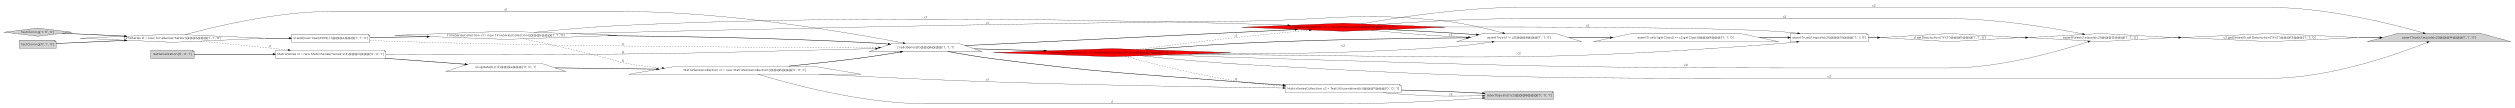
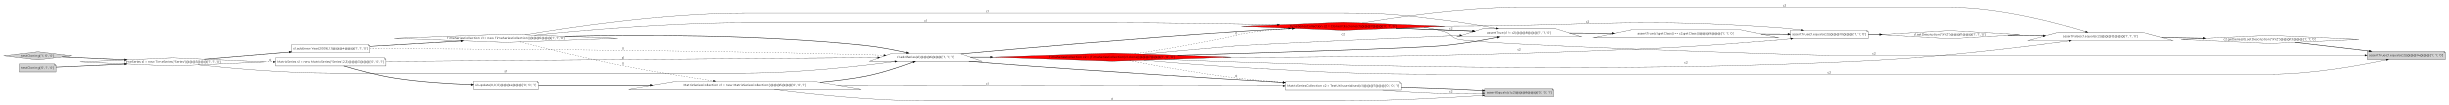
(2100, 38) -> (2100, 36)
(2439, 38) -> (2406, 55)
(172, 54) -> none
(506, 67) -> (506, 85)
